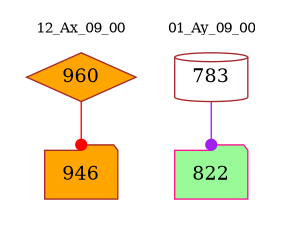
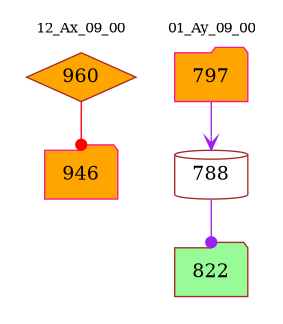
none -> (211, 77)
(211, 77) -> (211, 175)
(81, 175) -> (81, 175)
(211, 175) -> (211, 272)
